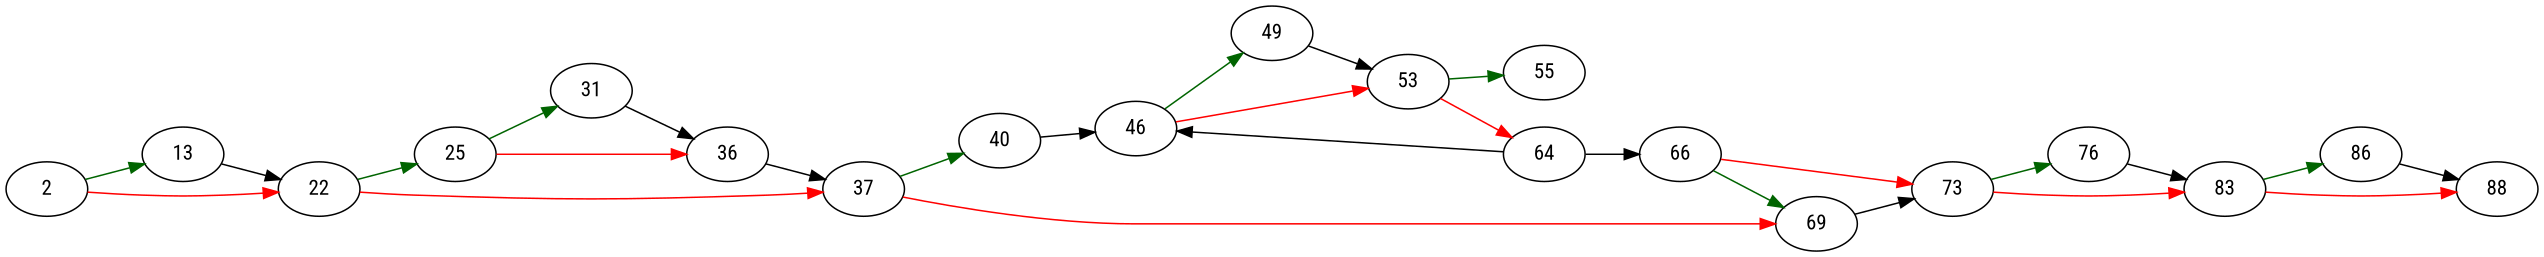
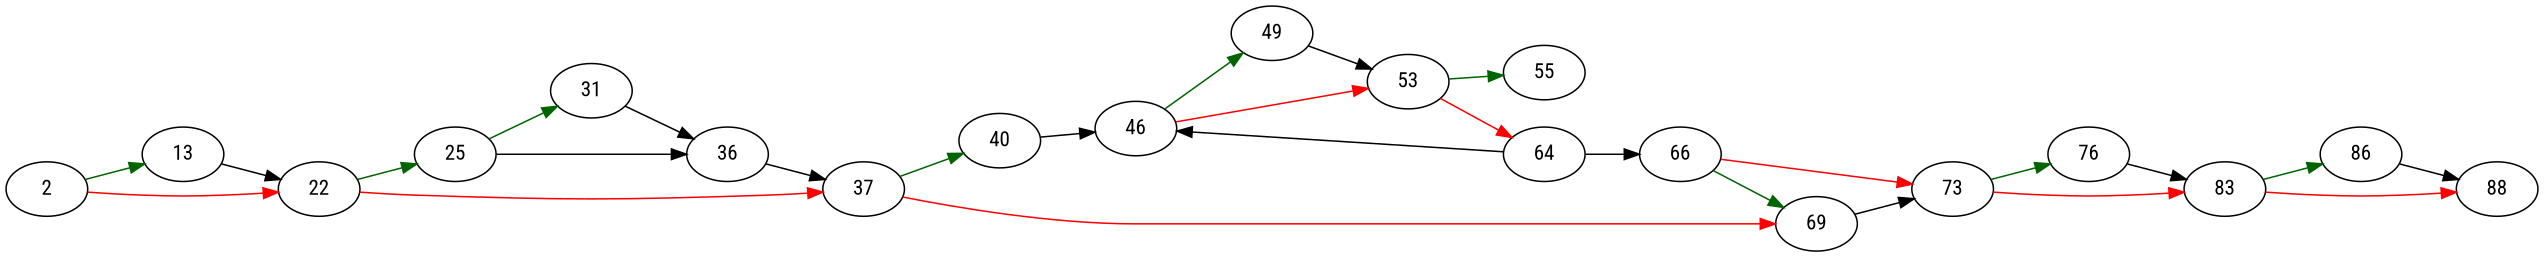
(584, 154) -> (584, 154)
